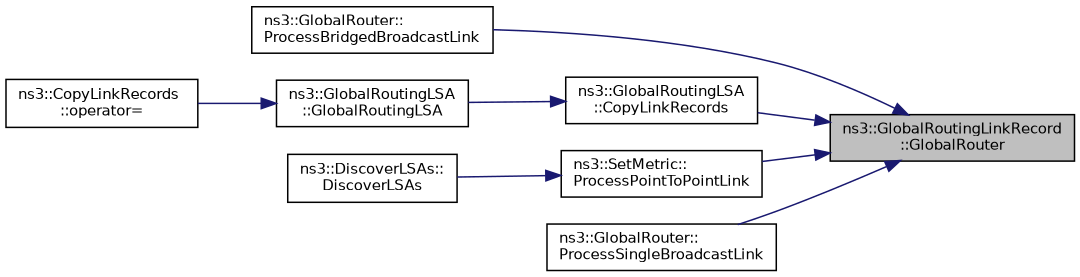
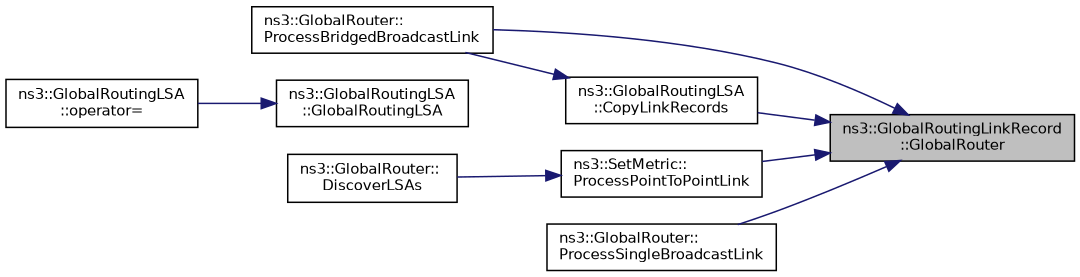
(509, 102) -> (510, 63)
(102, 103) -> (102, 103)
(372, 178) -> (372, 178)
